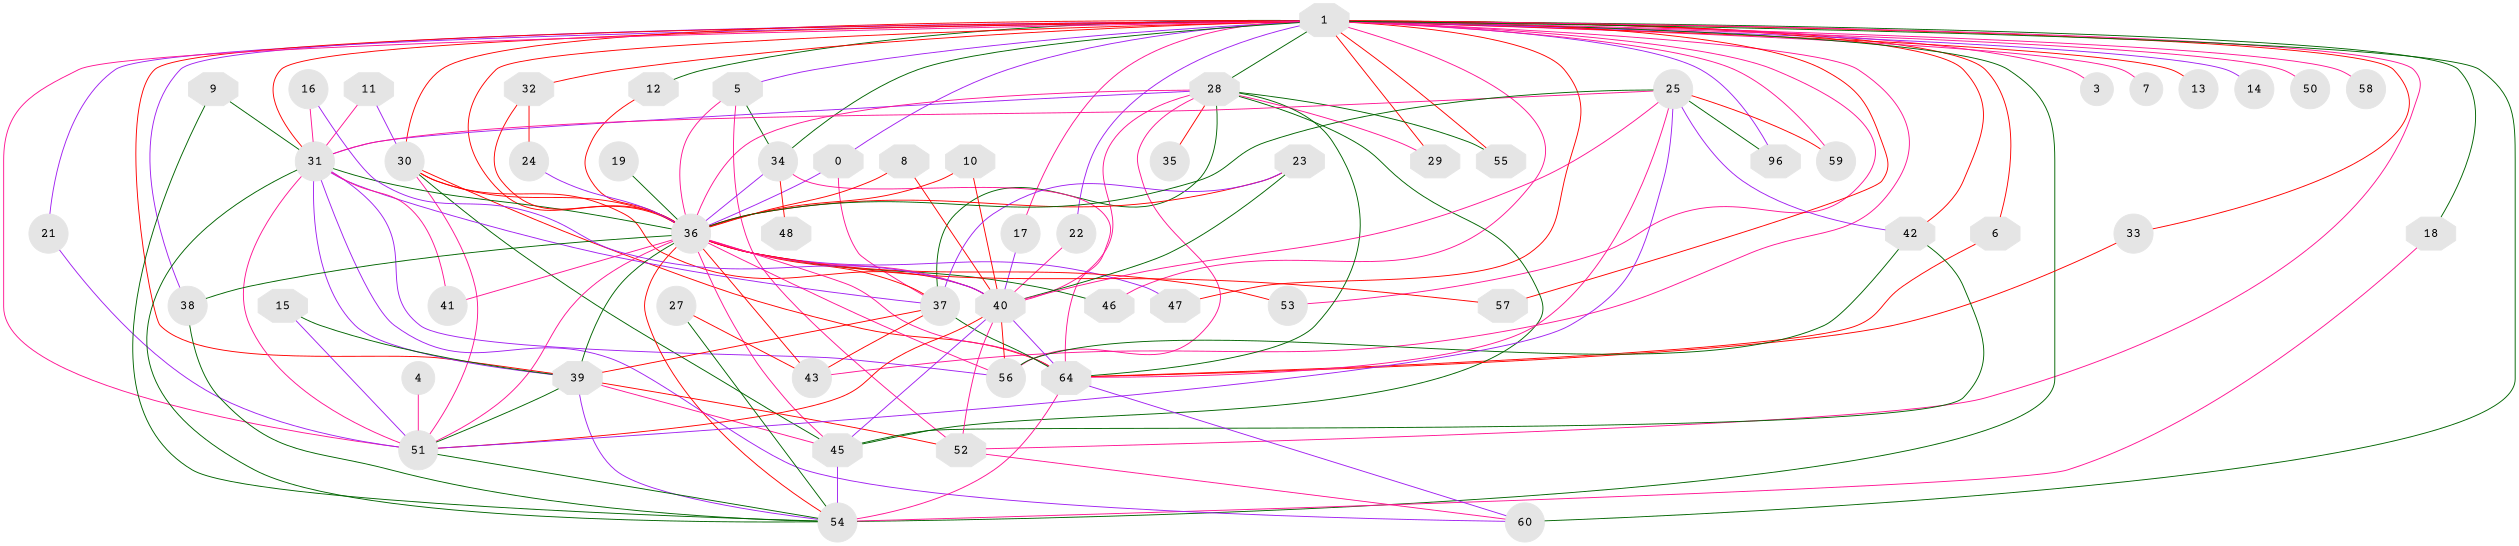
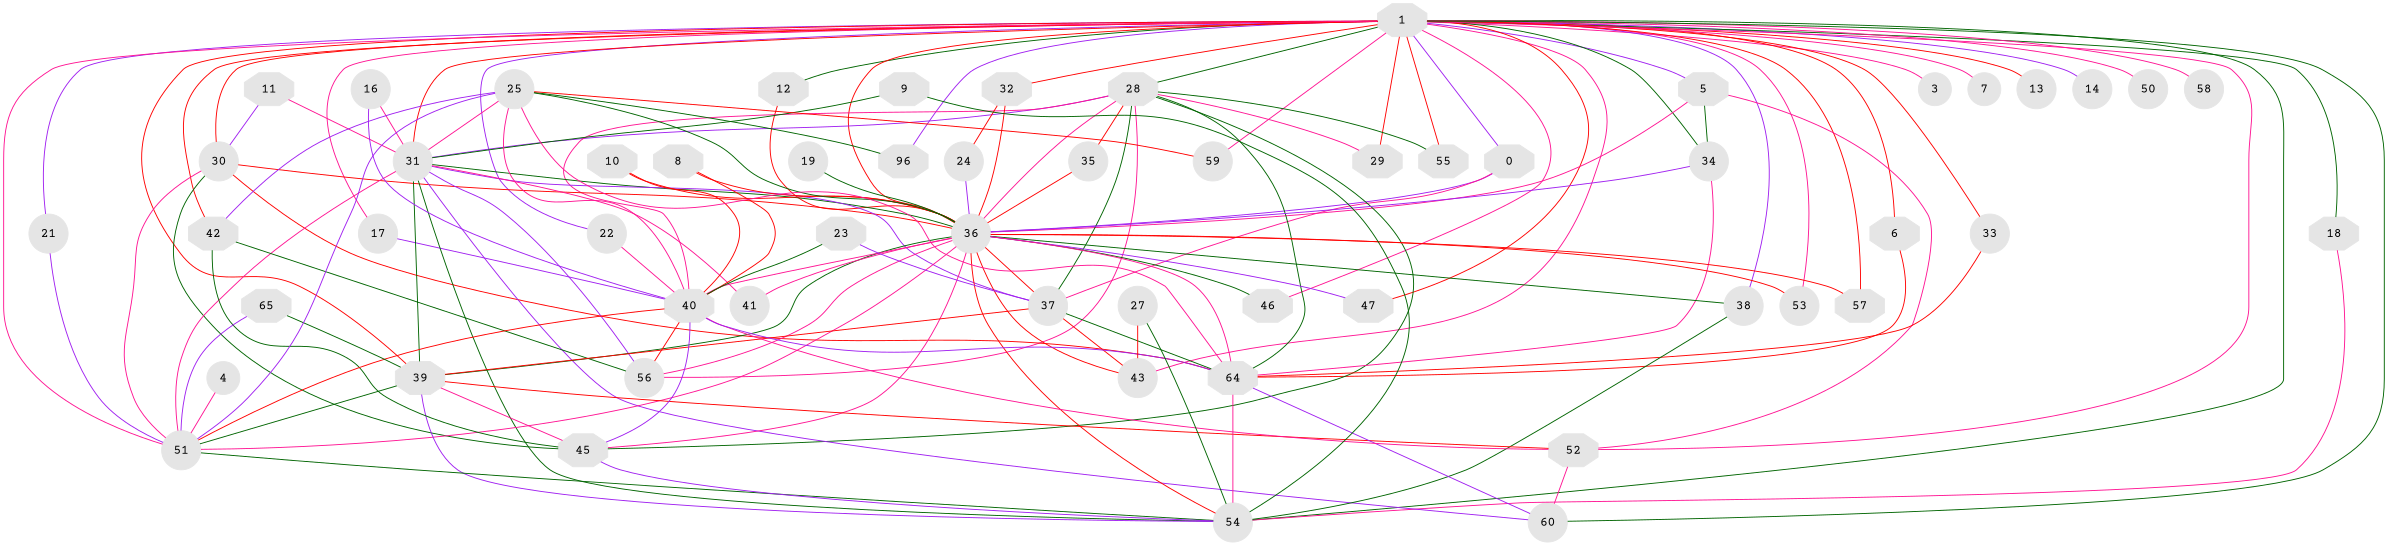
(996, 204) -> (1030, 198)
(622, 213) -> none
(786, 234) -> none
(283, 306) -> (266, 306)
(362, 330) -> (416, 267)
